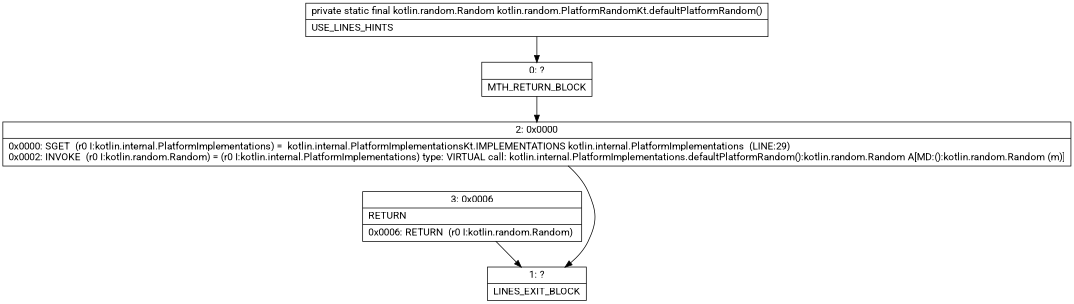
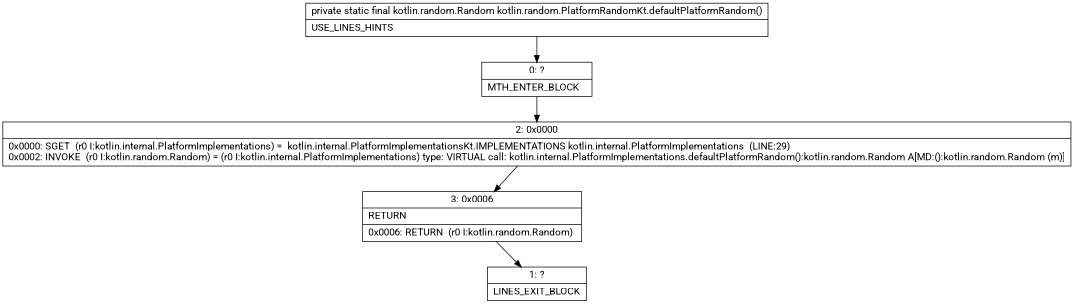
(537, 87) -> (534, 87)
(595, 214) -> (508, 176)
